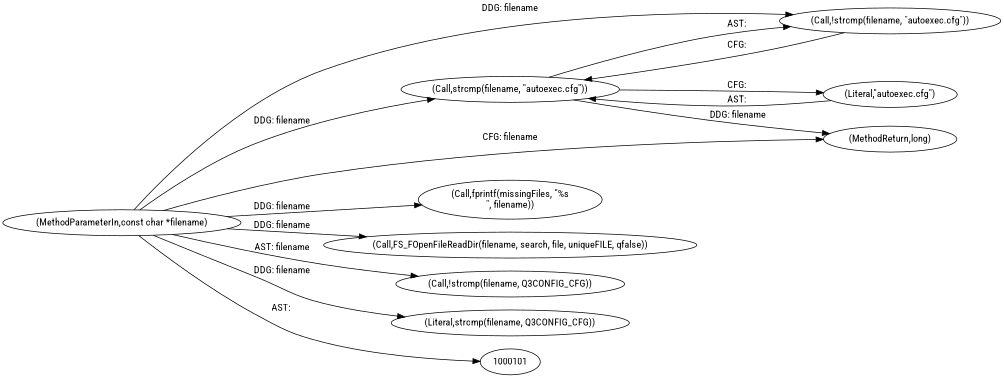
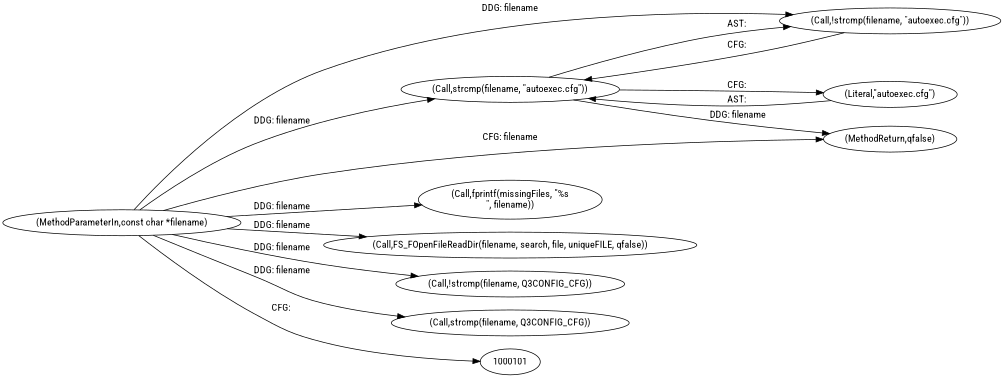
(890, 139) -> (890, 139)
(282, 248) -> (282, 248)
(282, 308) -> (282, 308)
(510, 323) -> (510, 323)
